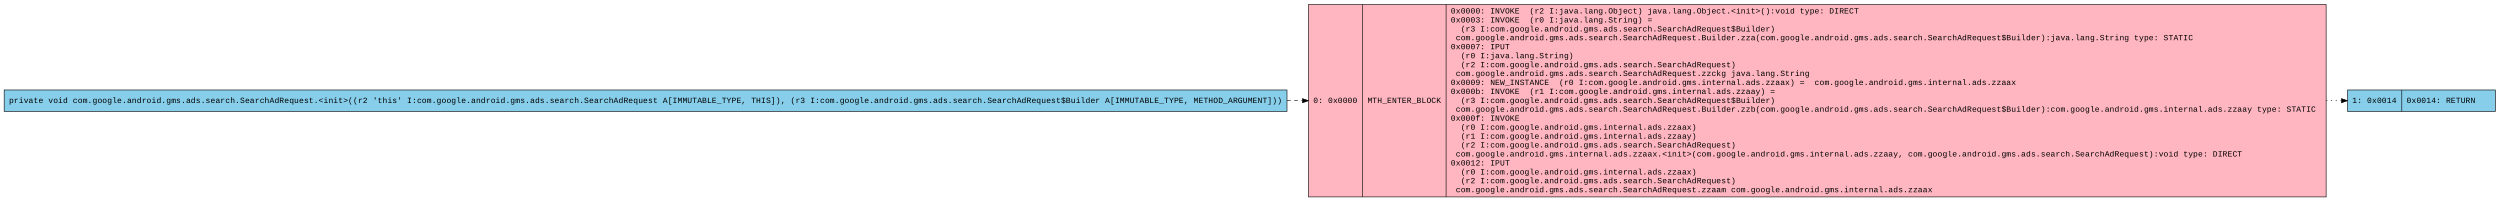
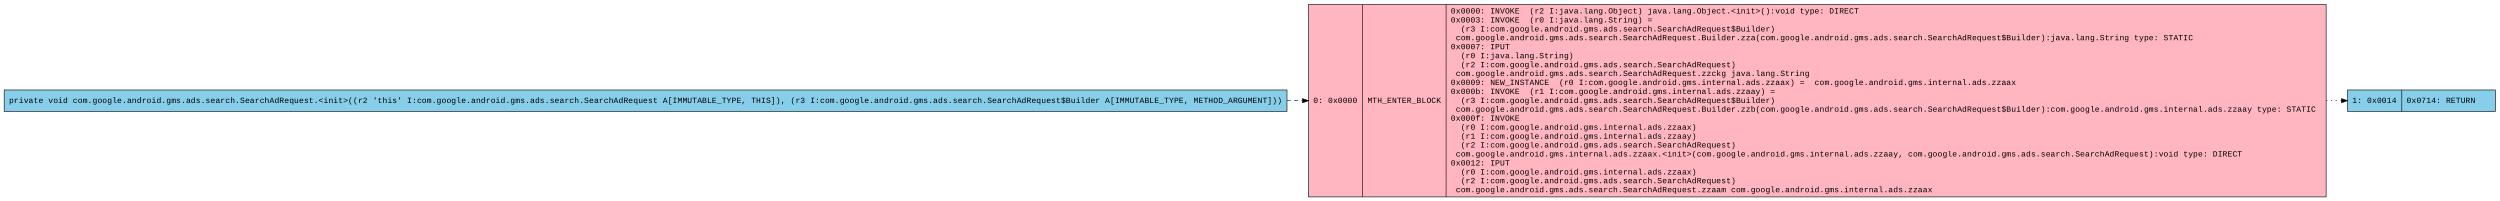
(2449, 100) -> (2449, 100)
